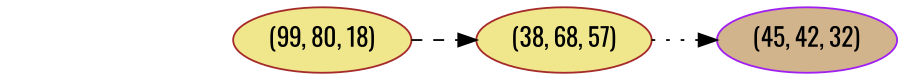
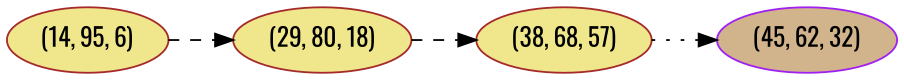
none -> (88, 40)
(322, 40) -> (322, 40)
(807, 40) -> (807, 40)
